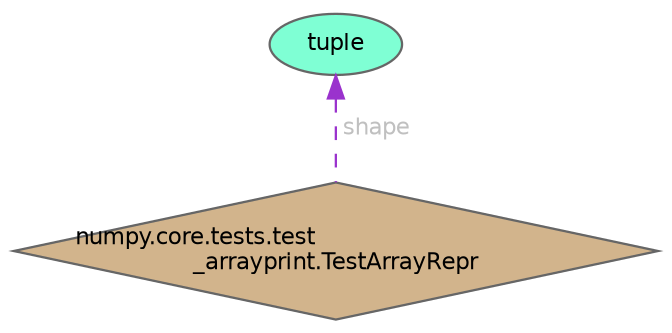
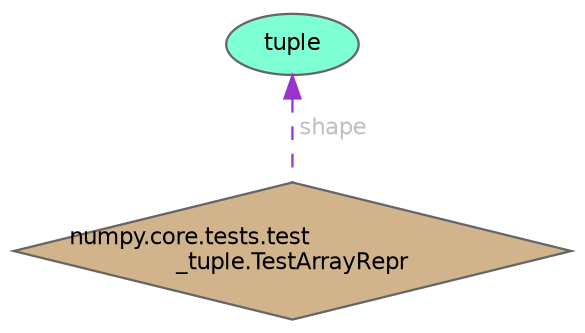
(336, 251) -> (292, 251)
